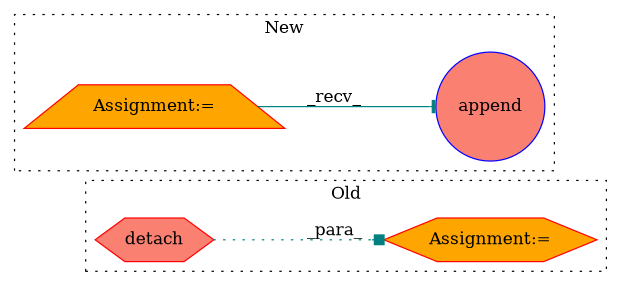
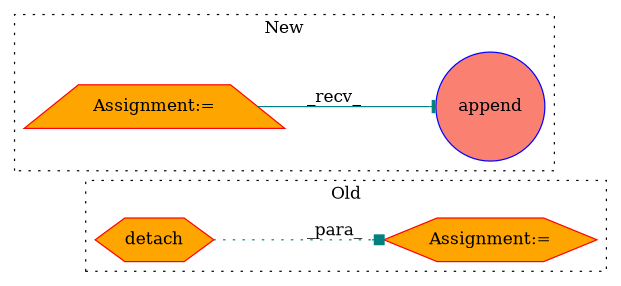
(154, 240) -> (154, 240)
